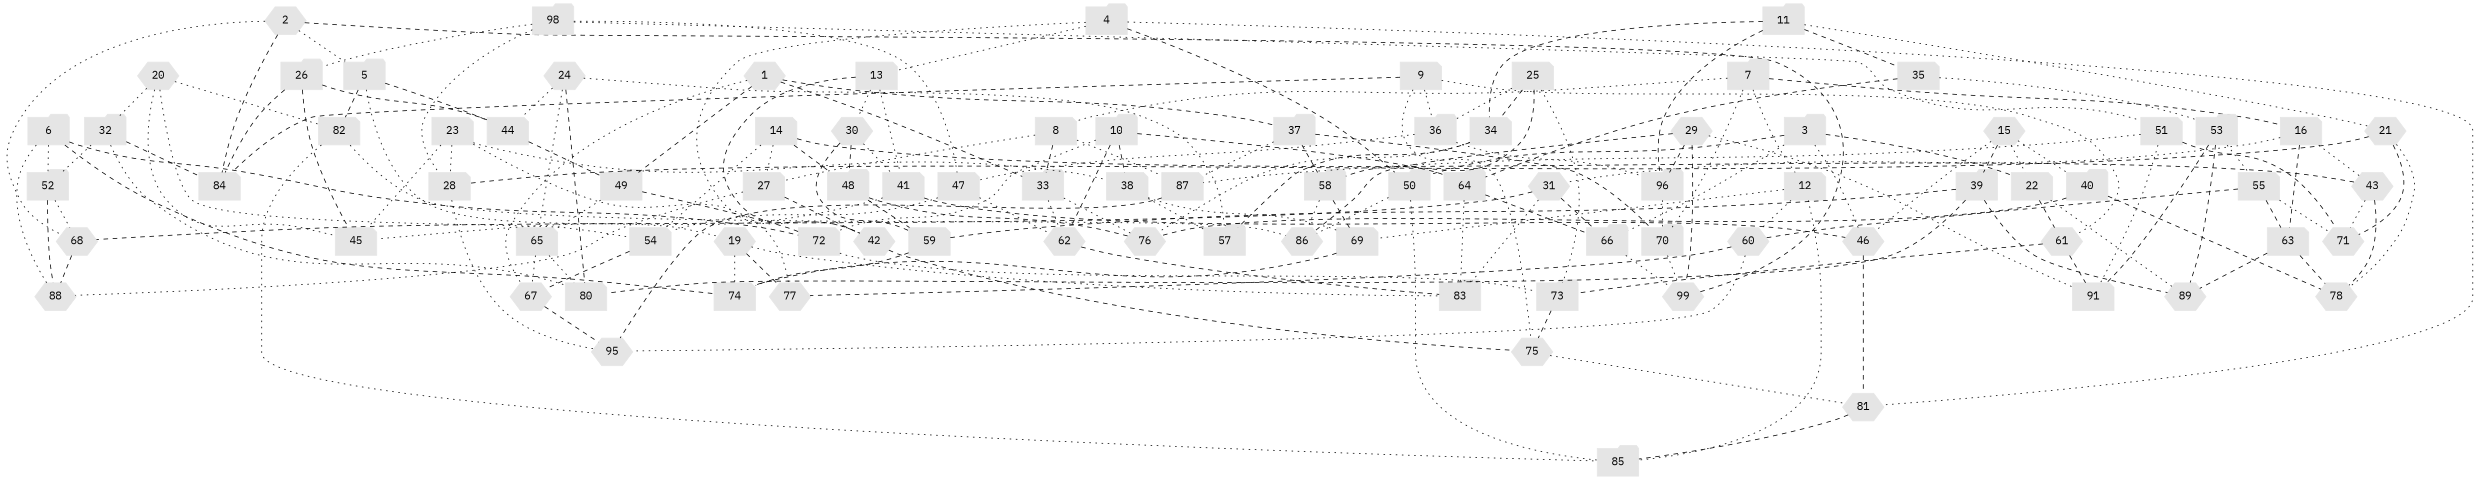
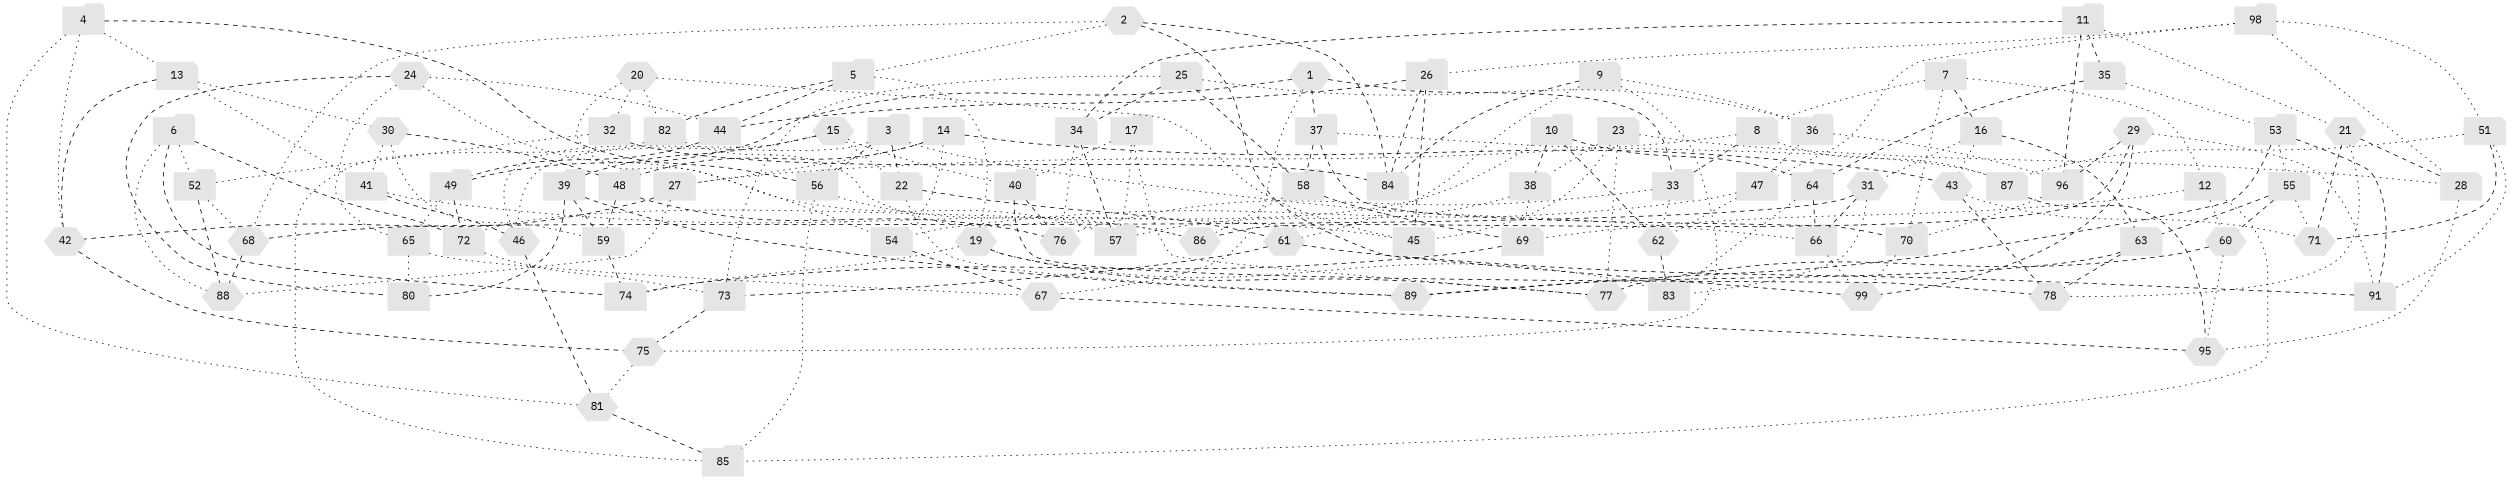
none -> (1132, 131)
(1409, 186) -> (817, 186)
(820, 199) -> (469, 221)
(305, 262) -> none
